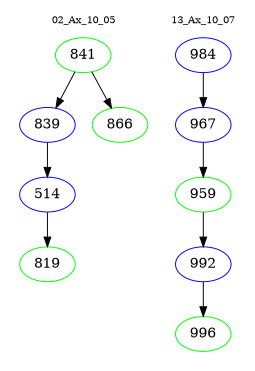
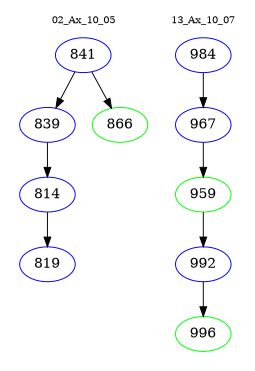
(83, 55) -> (83, 55)
(47, 195) -> (47, 195)
(47, 264) -> (47, 264)
